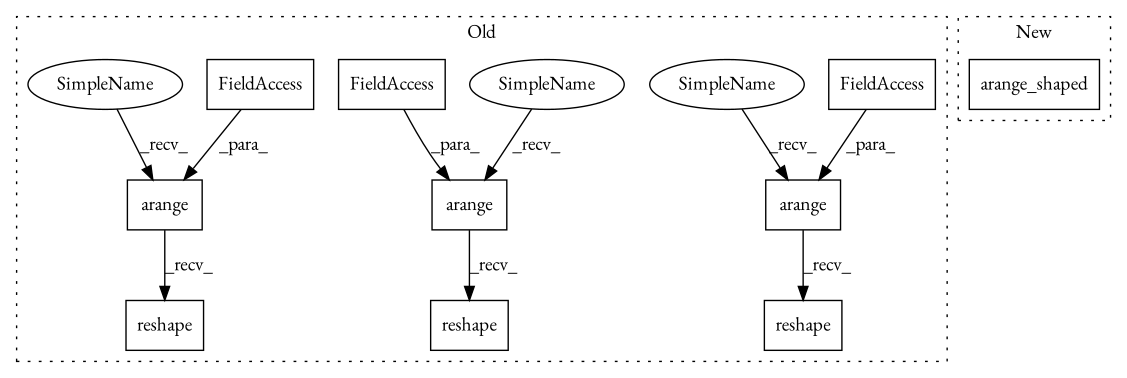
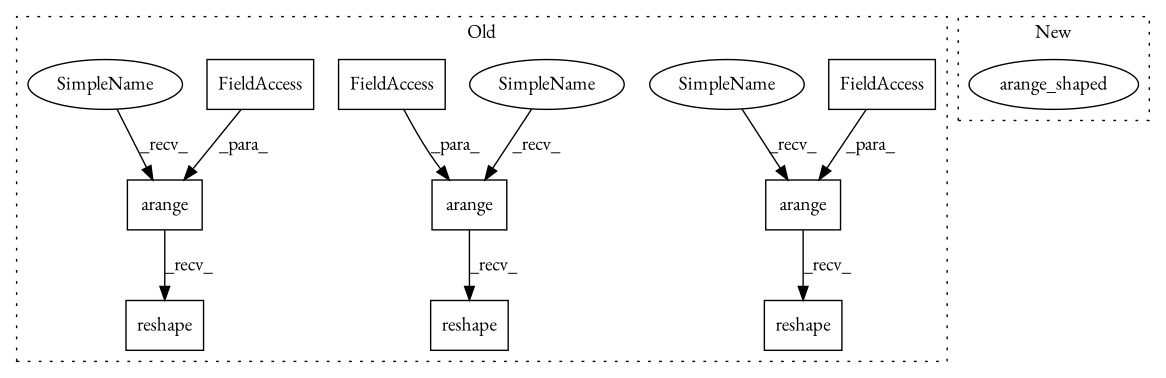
(1034, 84) -> (1054, 84)
